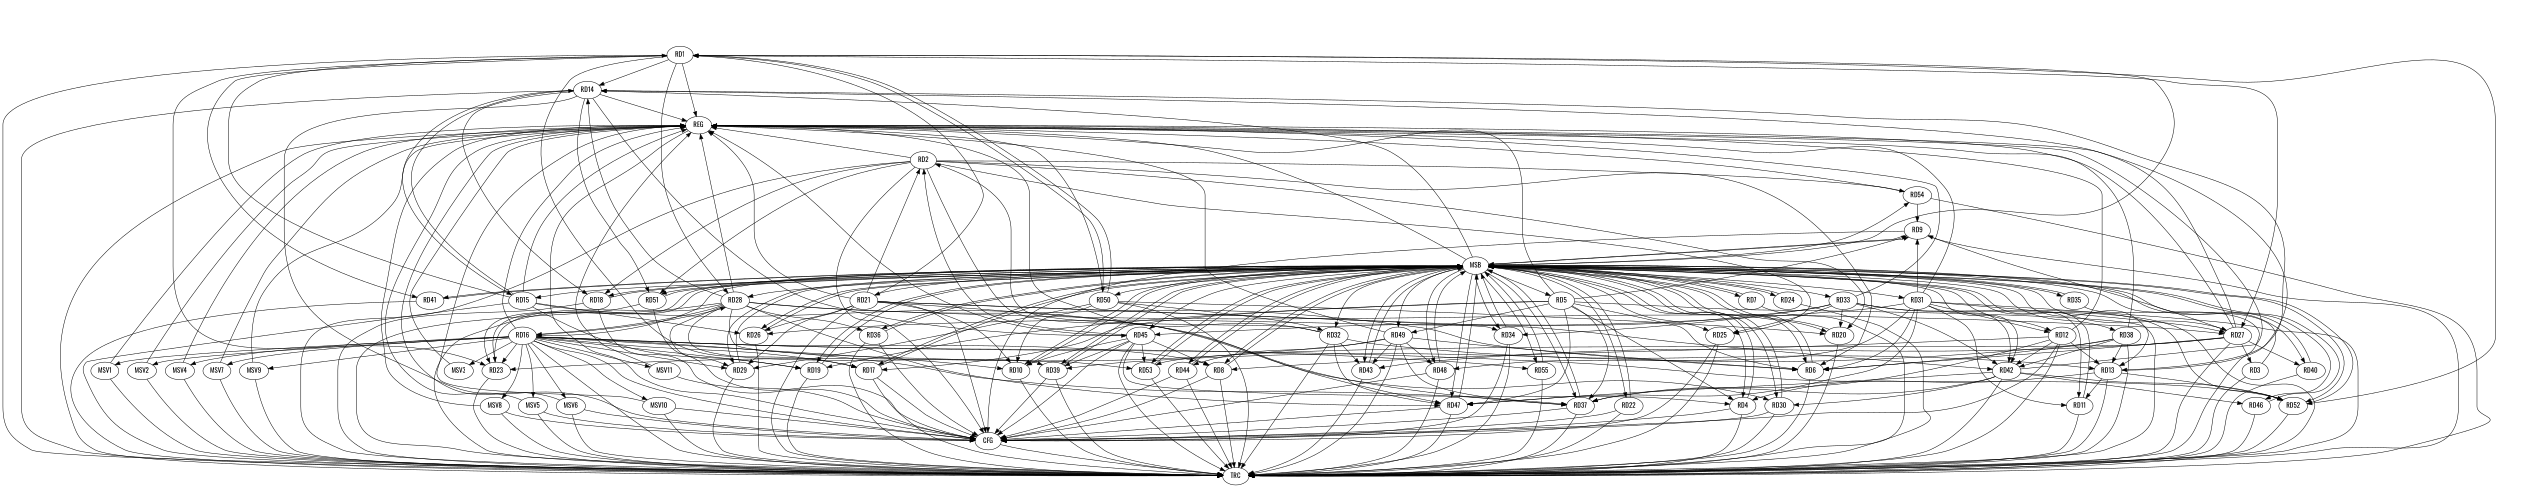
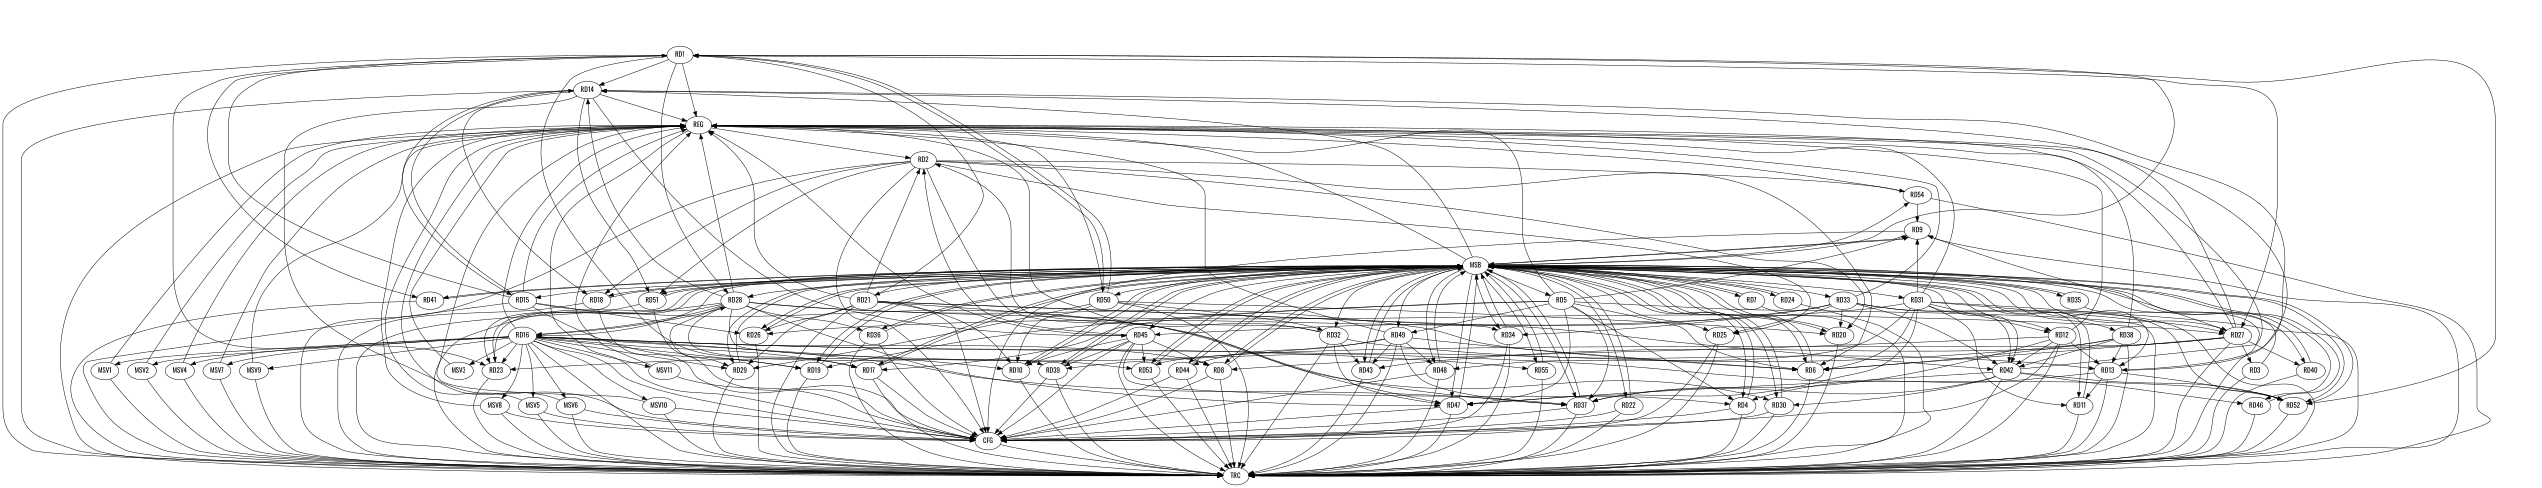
(814, 143) -> (808, 143)
